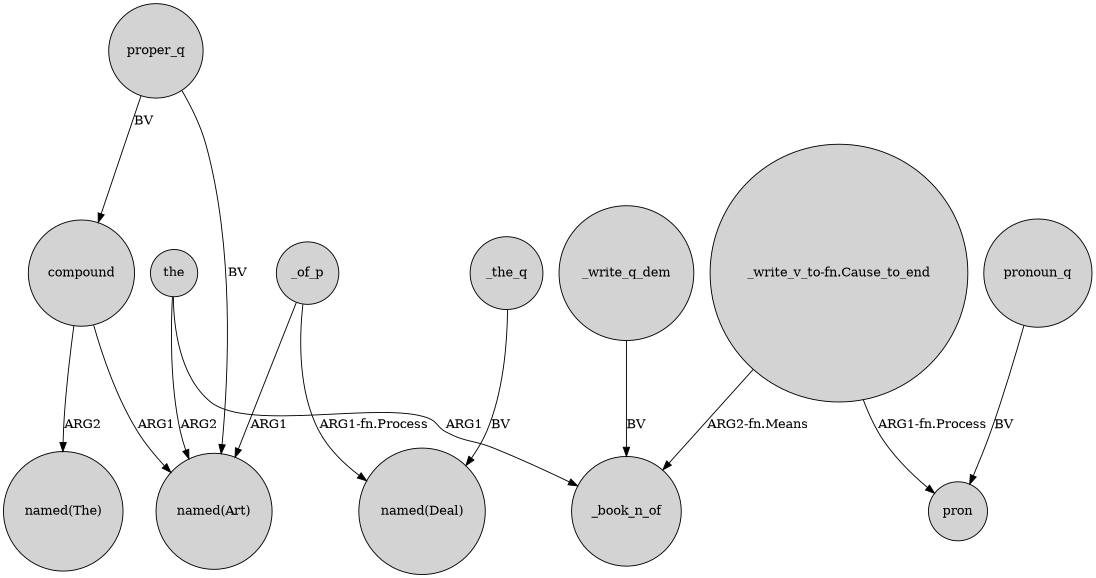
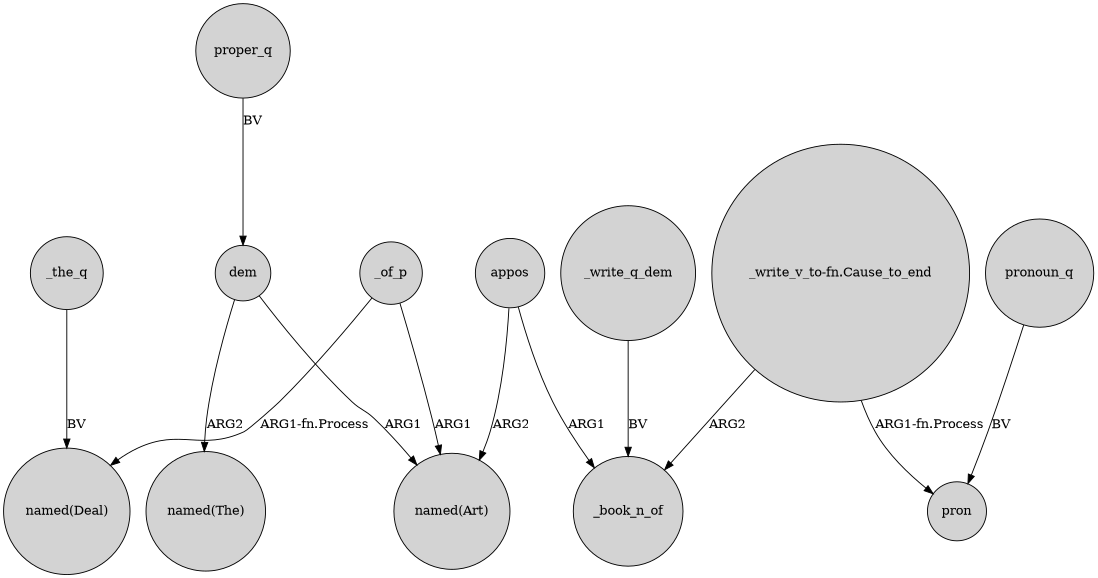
(225, 264) -> none
(81, 273) -> (243, 273)
(174, 273) -> (510, 273)
(758, 425) -> (728, 425)
